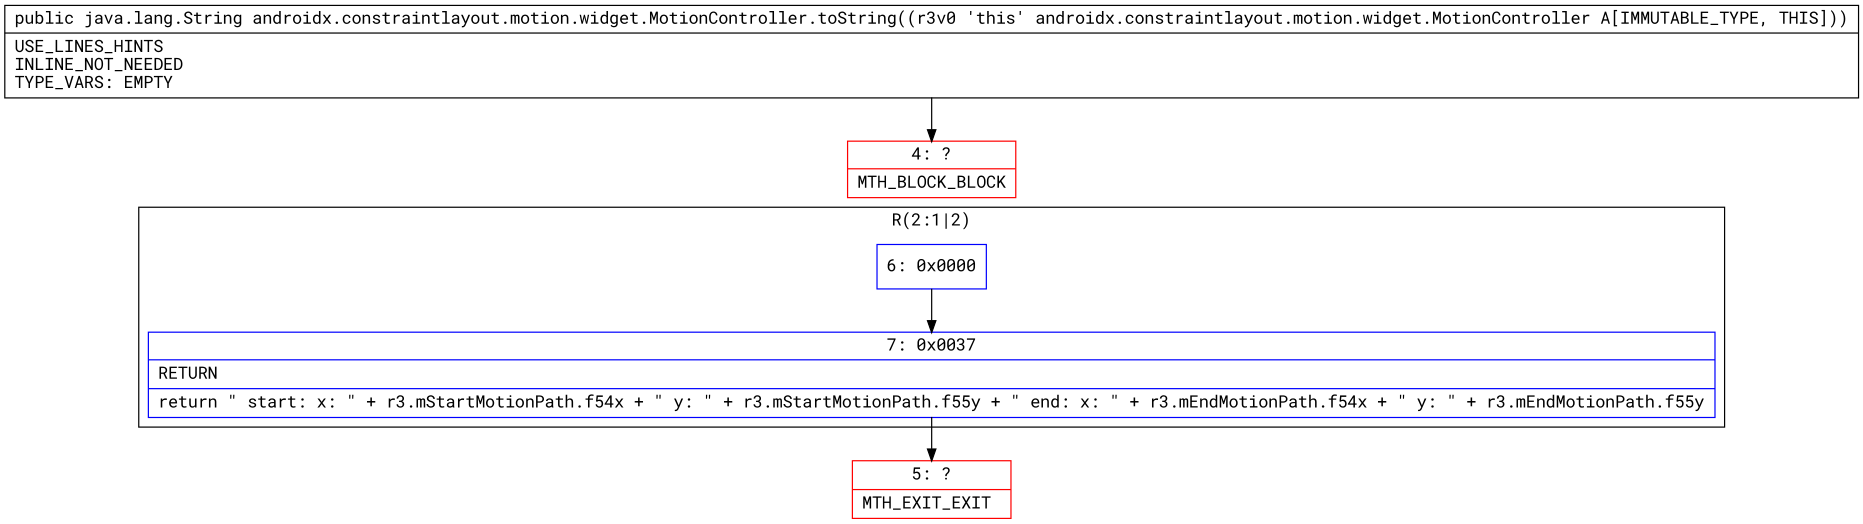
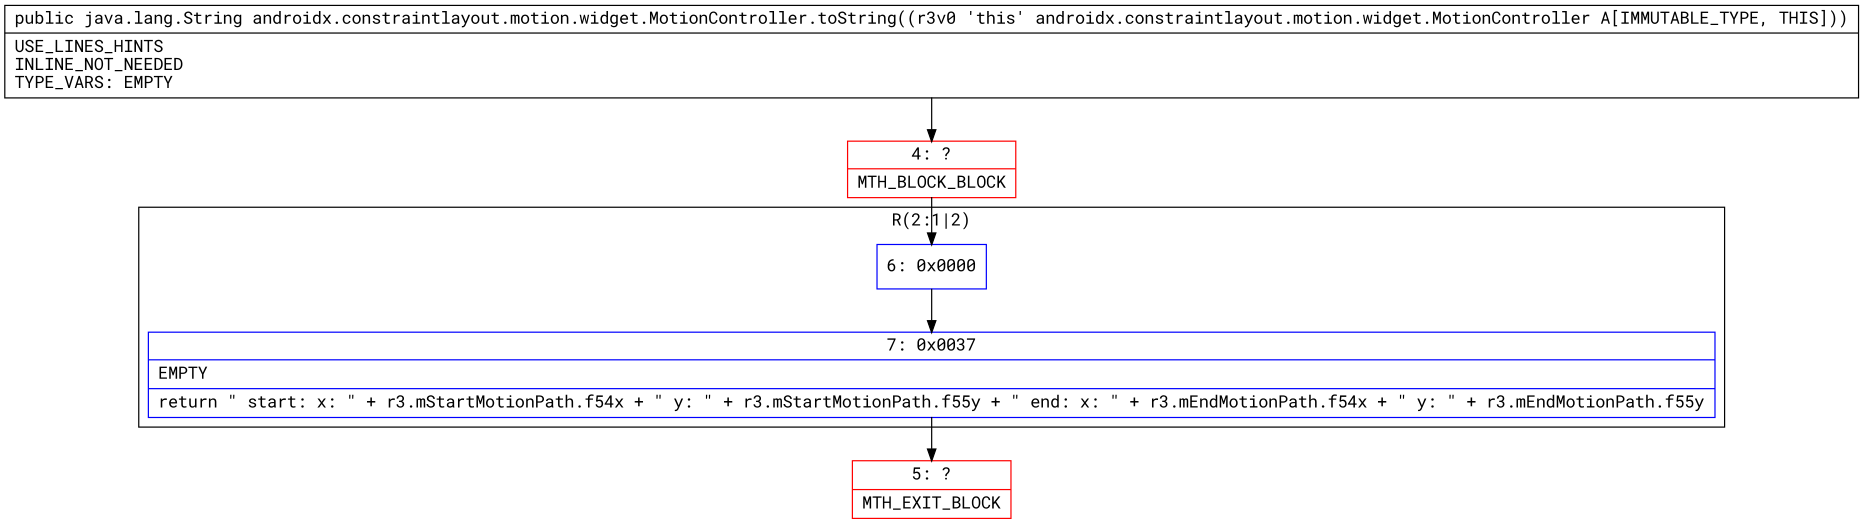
none -> (932, 215)
(188, 374) -> (183, 374)
(927, 503) -> (932, 503)
